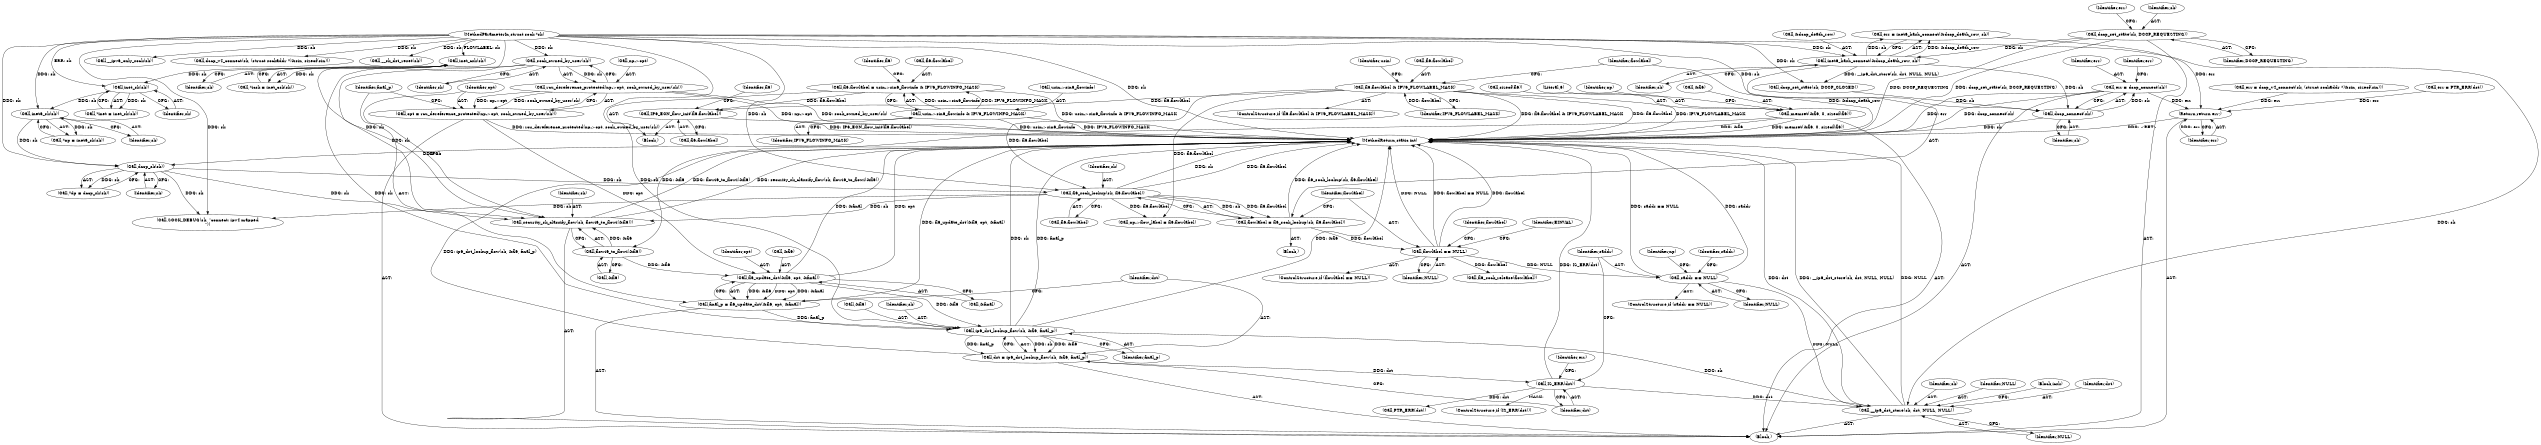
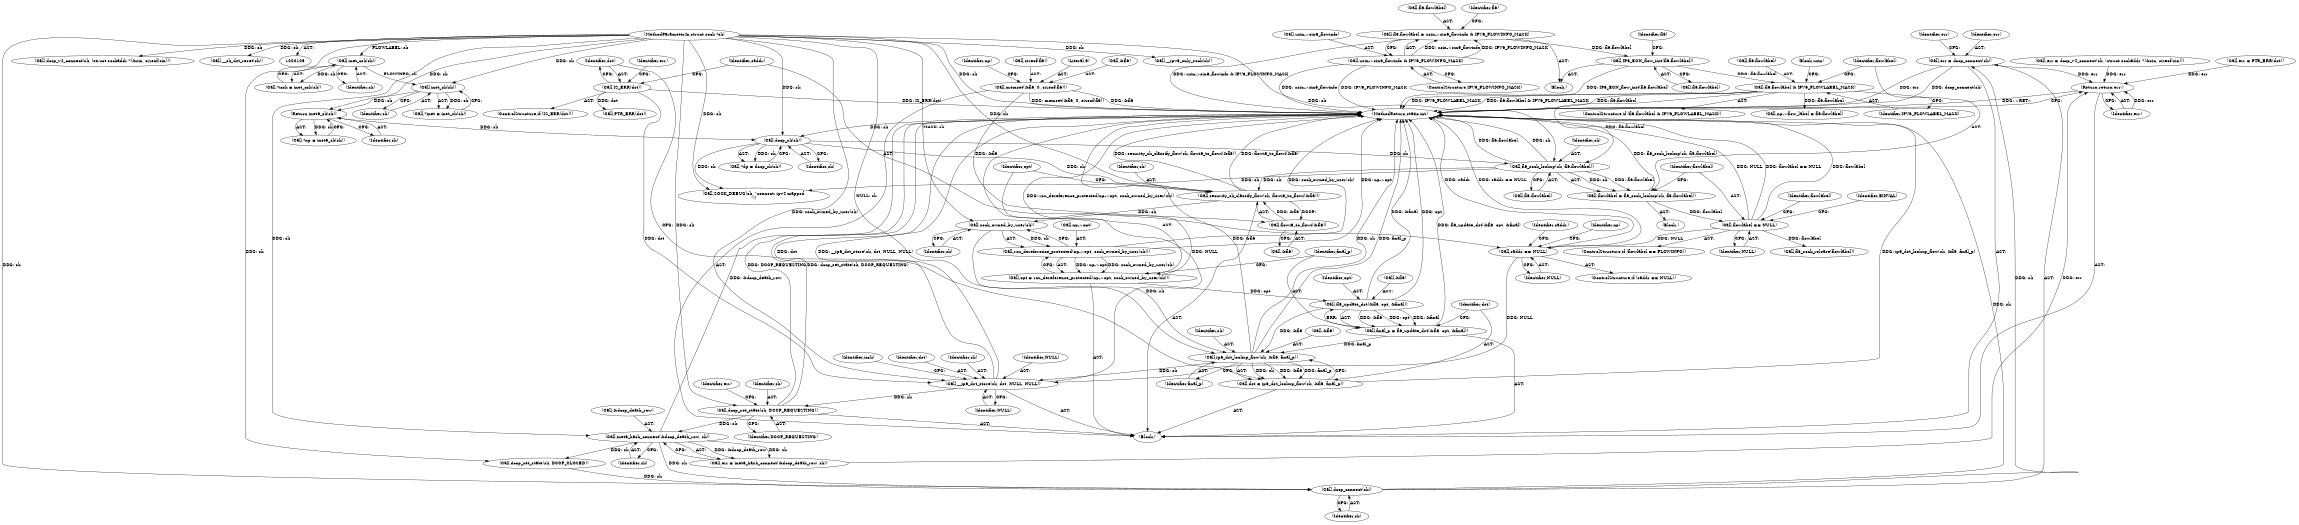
(544, 48) -> (934, 127)
(63, 61) -> (565, 61)
none -> (295, 61)
(1375, 61) -> (1811, 61)
(198, 74) -> (400, 74)
(1892, 74) -> (620, 450)
(2095, 98) -> none
(1425, 101) -> (1875, 101)
(1033, 104) -> (1724, 74)
none -> (1904, 107)
(341, 111) -> (1128, 211)
(40, 114) -> (314, 114)
(810, 141) -> (1475, 88)
(650, 180) -> (866, 196)
(1128, 208) -> none
(1194, 211) -> none
(2447, 223) -> (825, 212)
none -> (676, 238)
(581, 239) -> (1310, 212)
(673, 271) -> none
(1325, 278) -> (1634, 252)
(722, 291) -> (1333, 318)
(982, 305) -> none
(1305, 370) -> none
(2050, 384) -> (858, 358)
none -> (882, 397)
(1537, 397) -> (590, 101)
